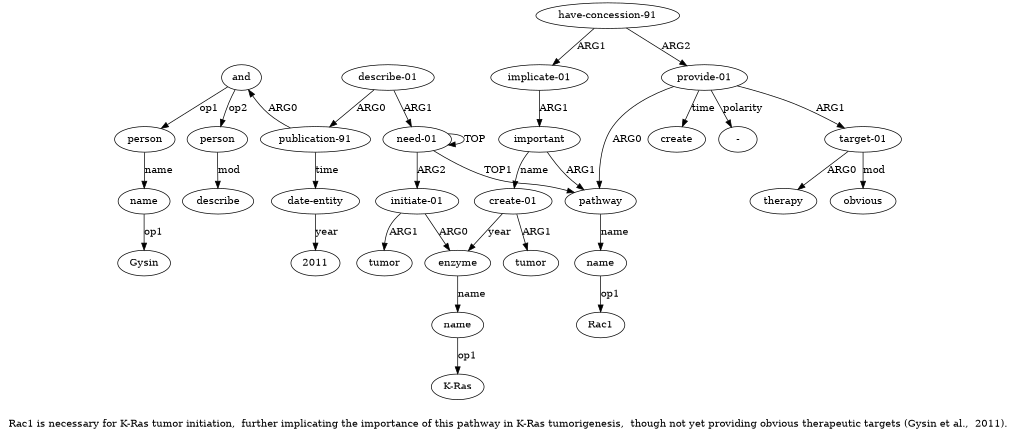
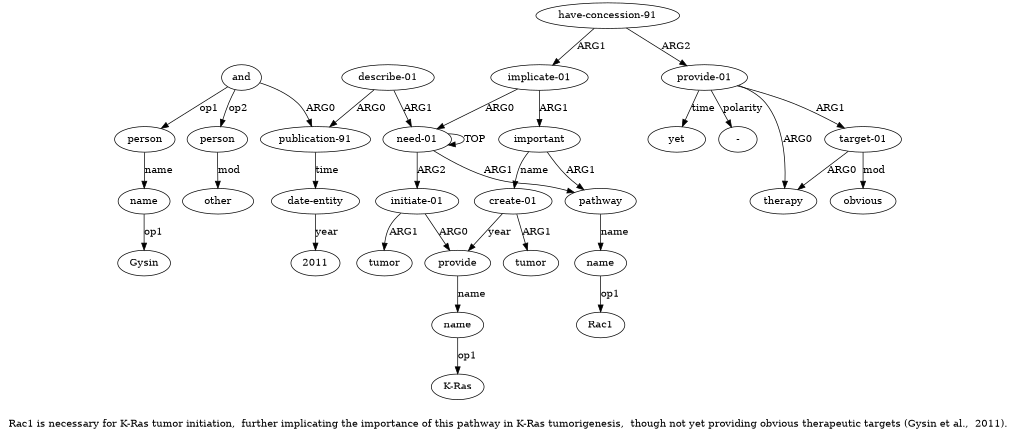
none -> (481, 107)
(269, 114) -> (289, 96)
(618, 120) -> (777, 125)
(677, 139) -> (677, 139)
(499, 170) -> (499, 170)
(218, 201) -> (218, 201)
(458, 263) -> (458, 263)
